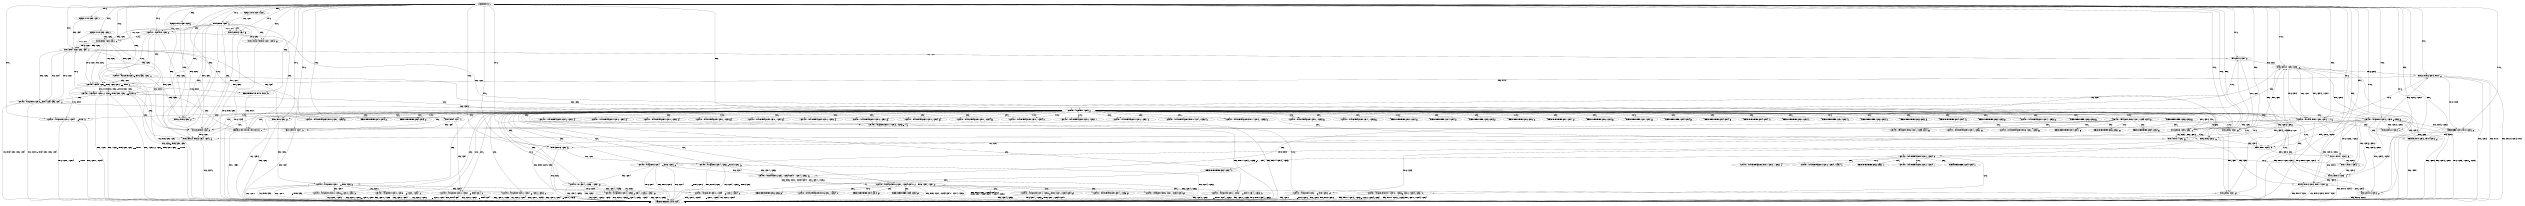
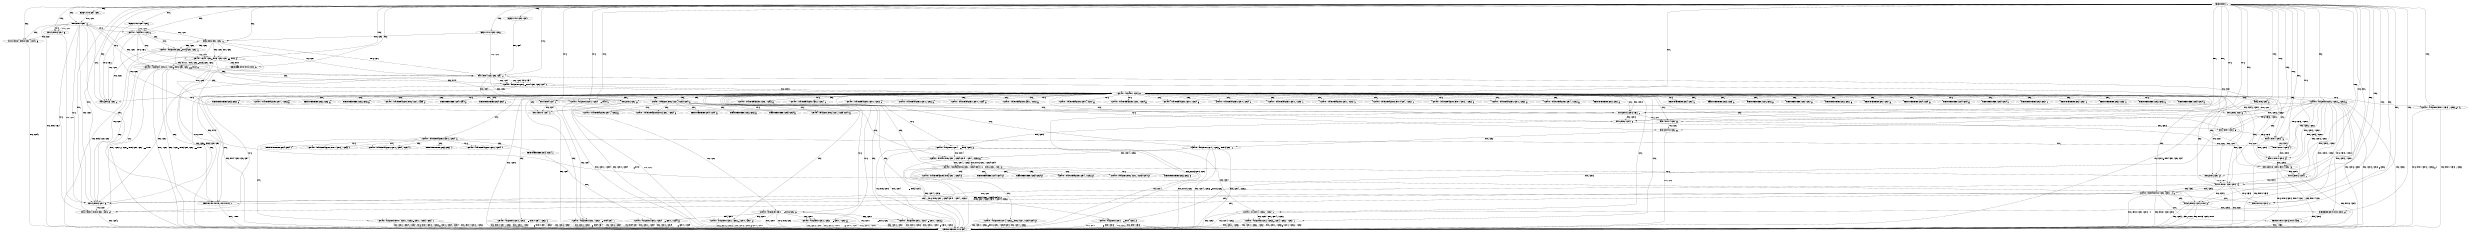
(1273, 80) -> (1129, 180)
